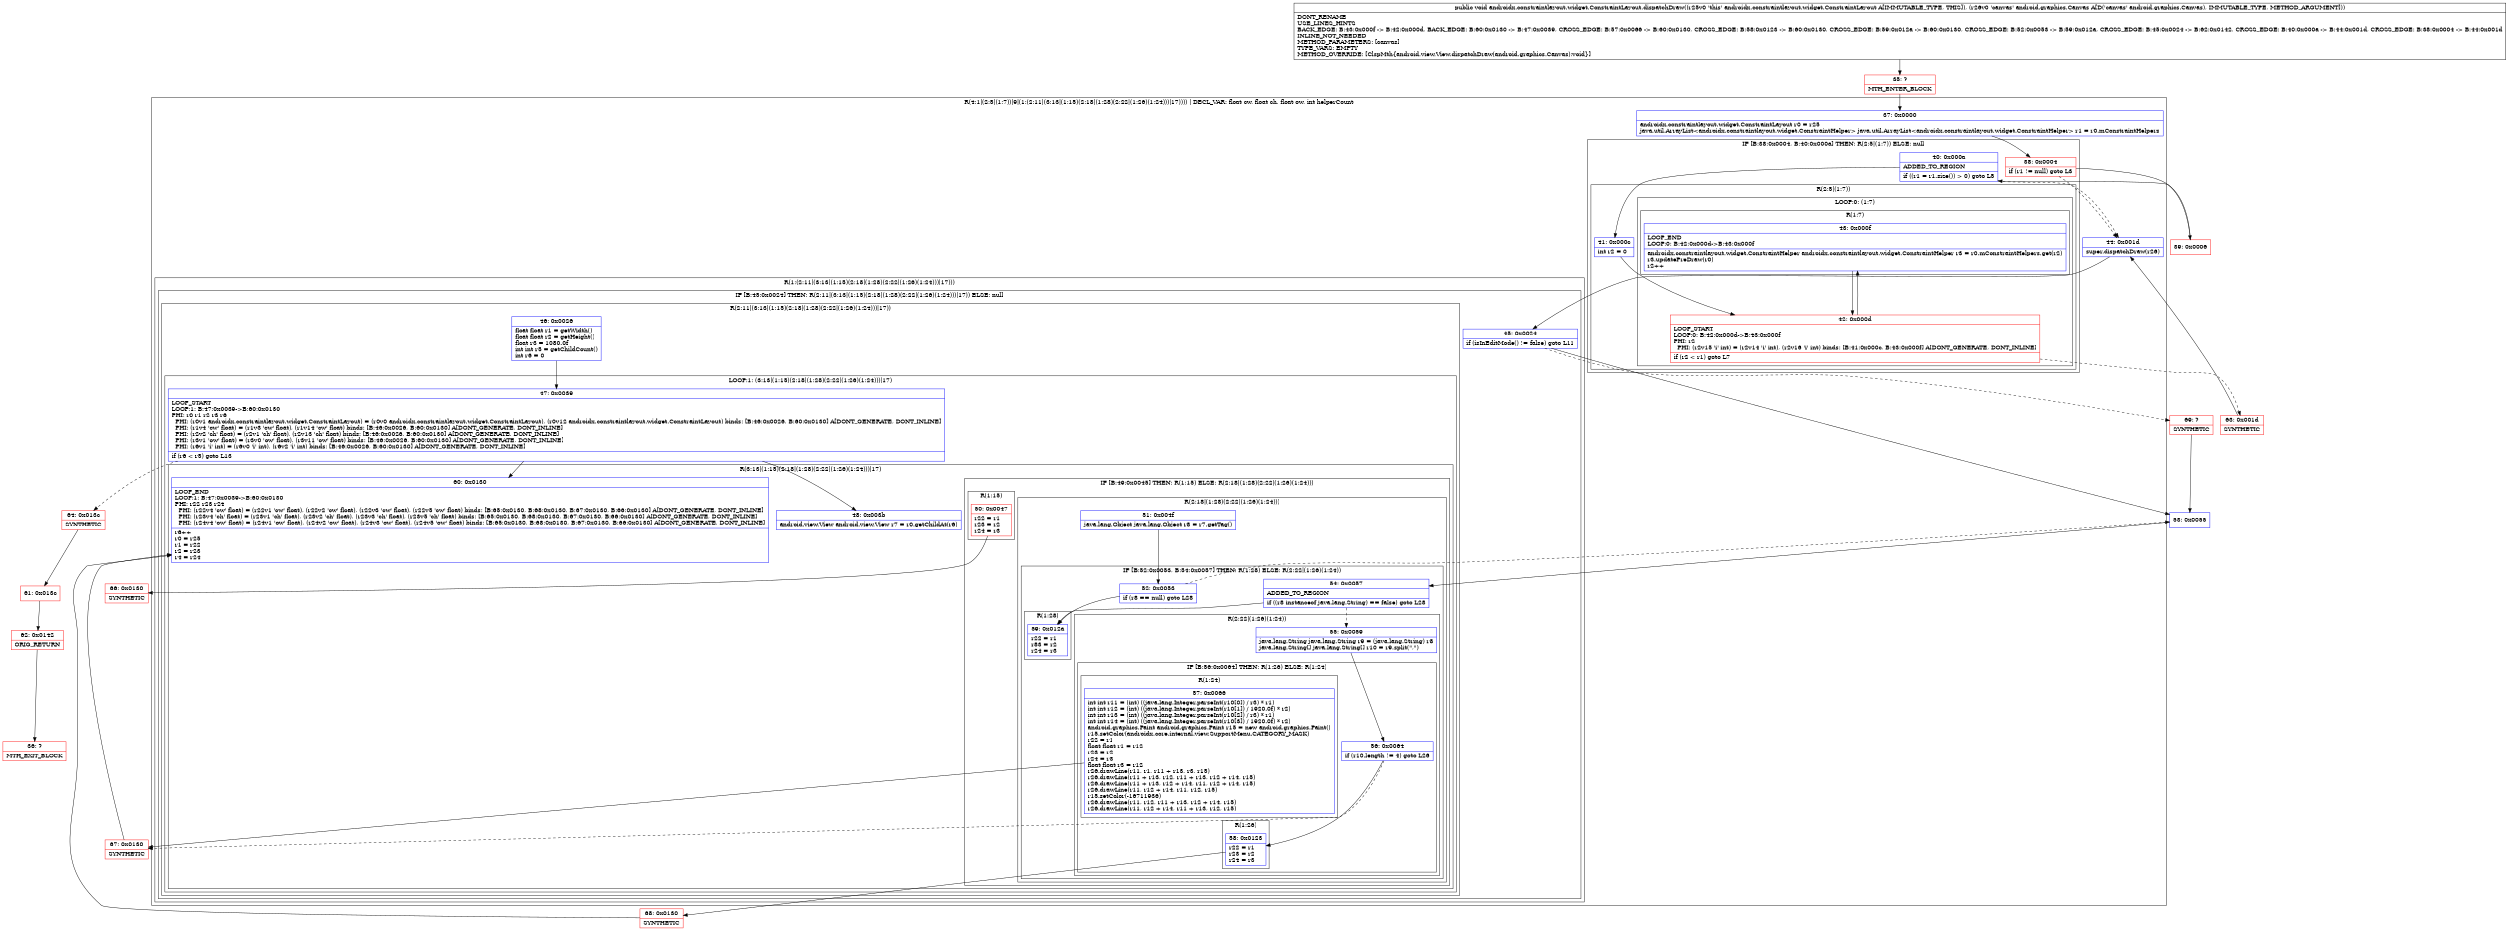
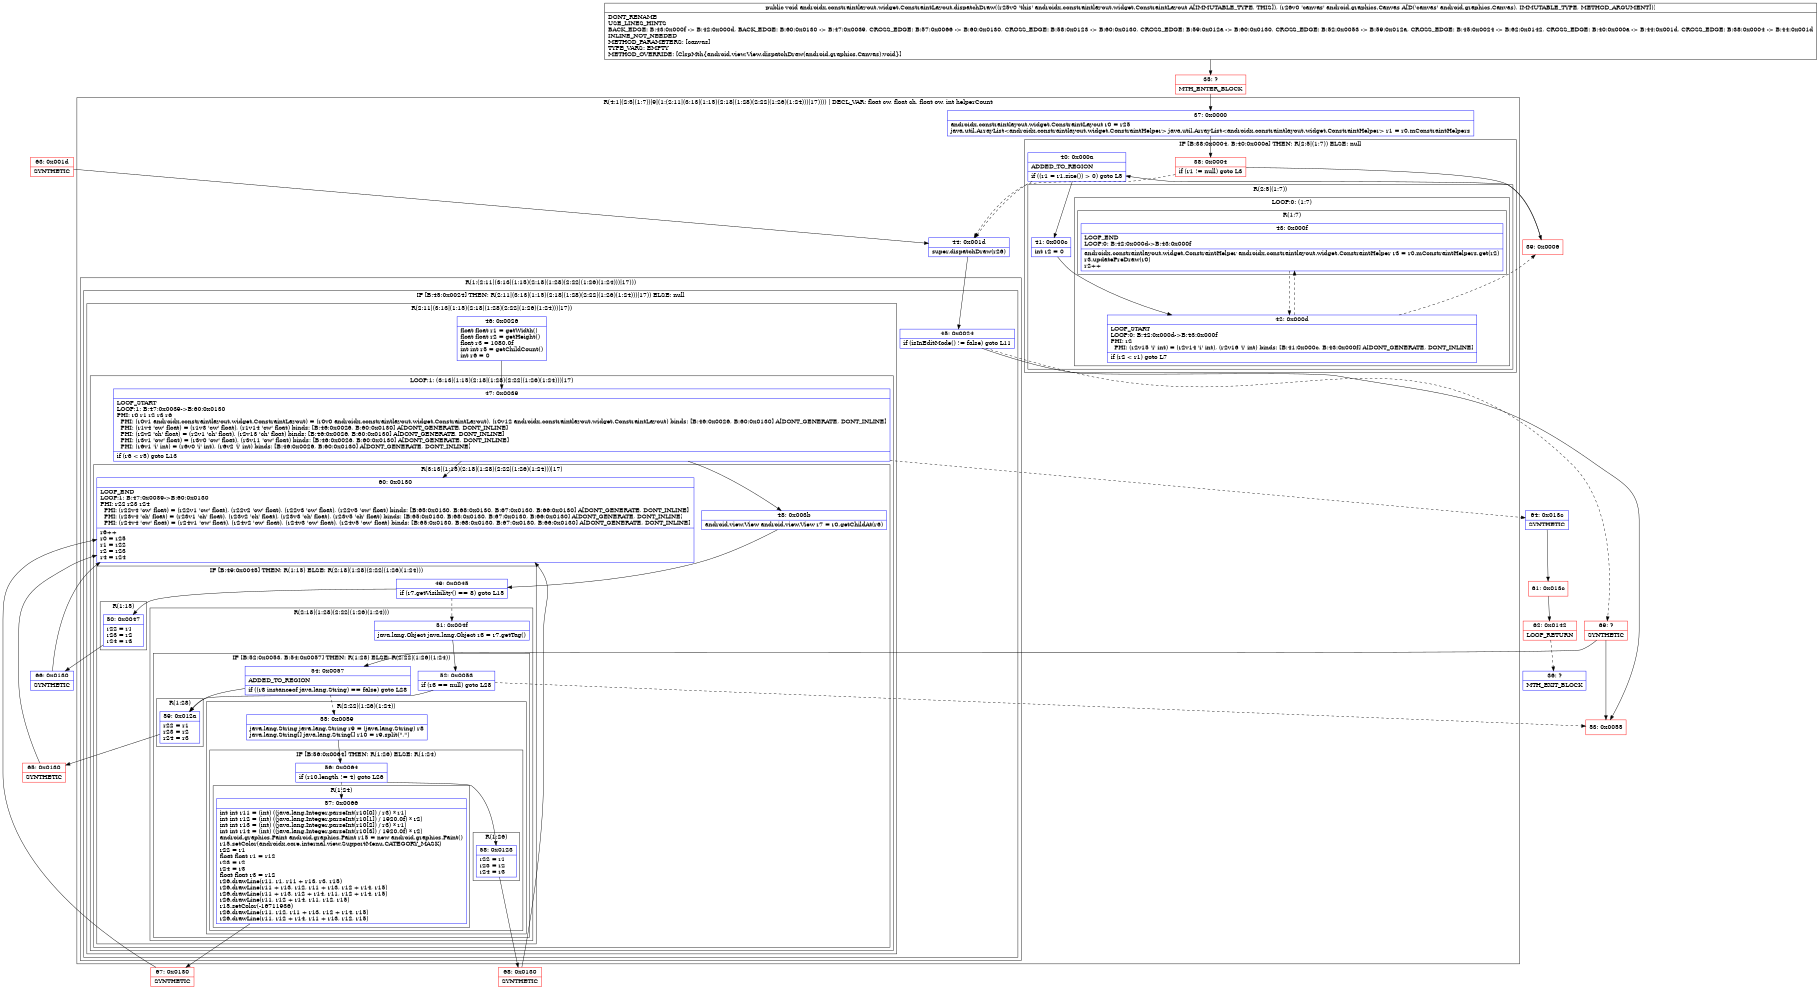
(1852, 291) -> (1289, 291)
(1858, 295) -> (1295, 295)
(1855, 339) -> (1292, 339)
(2150, 370) -> (1468, 292)
(83, 520) -> (1547, 520)
(991, 520) -> (123, 631)
(2190, 520) -> (1606, 727)
(1801, 554) -> (983, 653)
none -> (452, 589)
(127, 593) -> (52, 681)
none -> (64, 613)
(37, 645) -> (1550, 635)
(1044, 645) -> (176, 732)
(36, 694) -> (1552, 653)
(34, 751) -> (1554, 681)
none -> (44, 773)
(783, 832) -> (341, 788)
